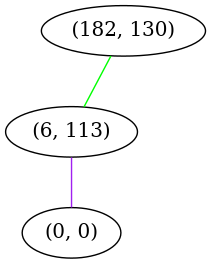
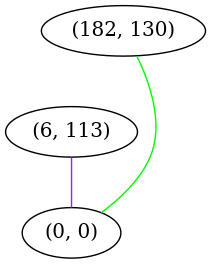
(97, 81) -> (154, 143)
